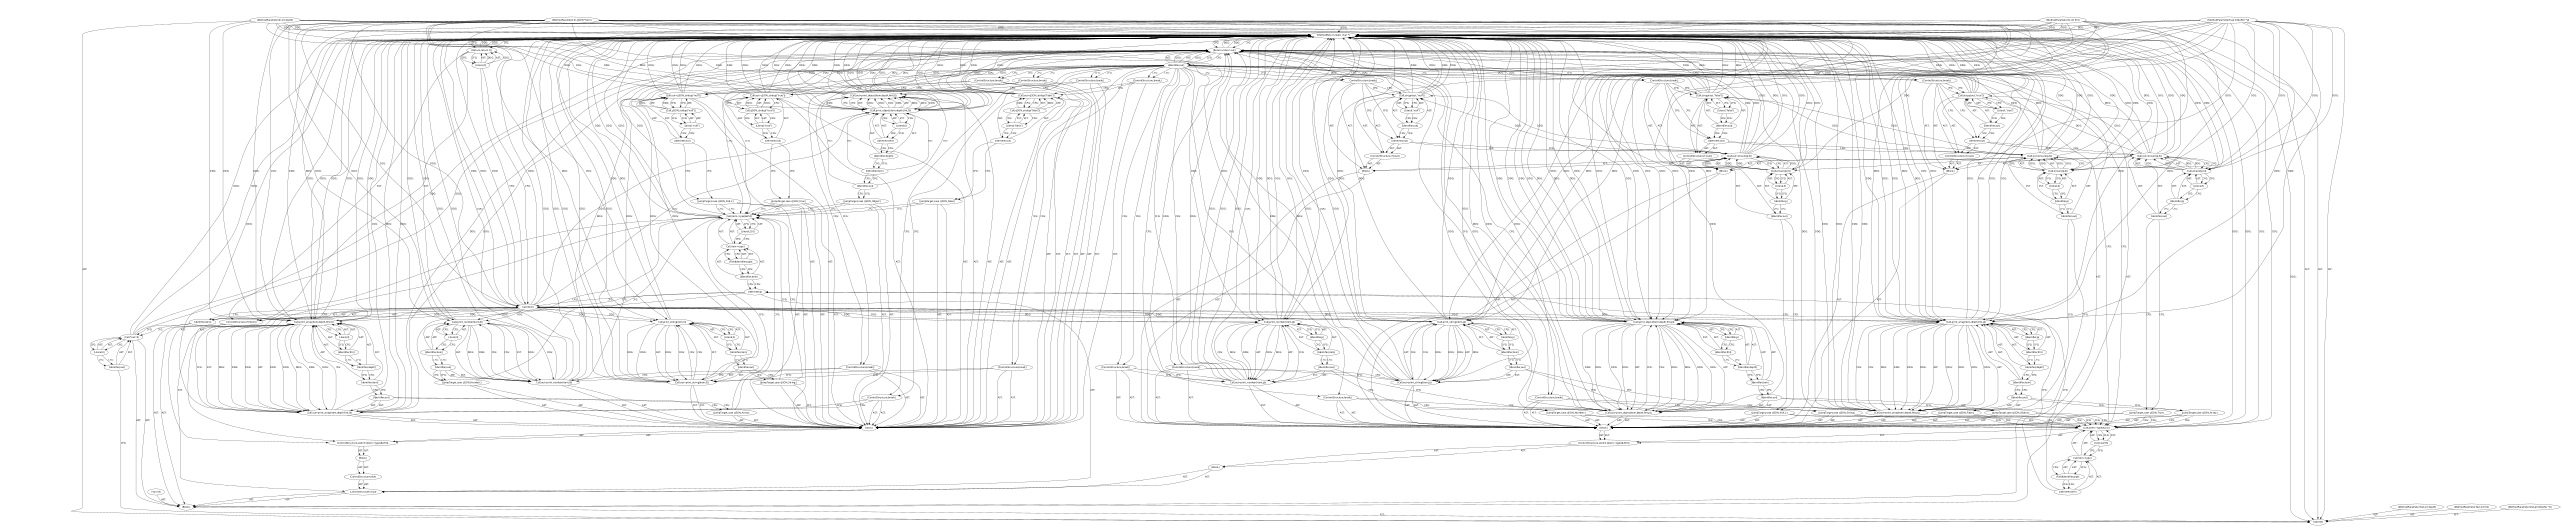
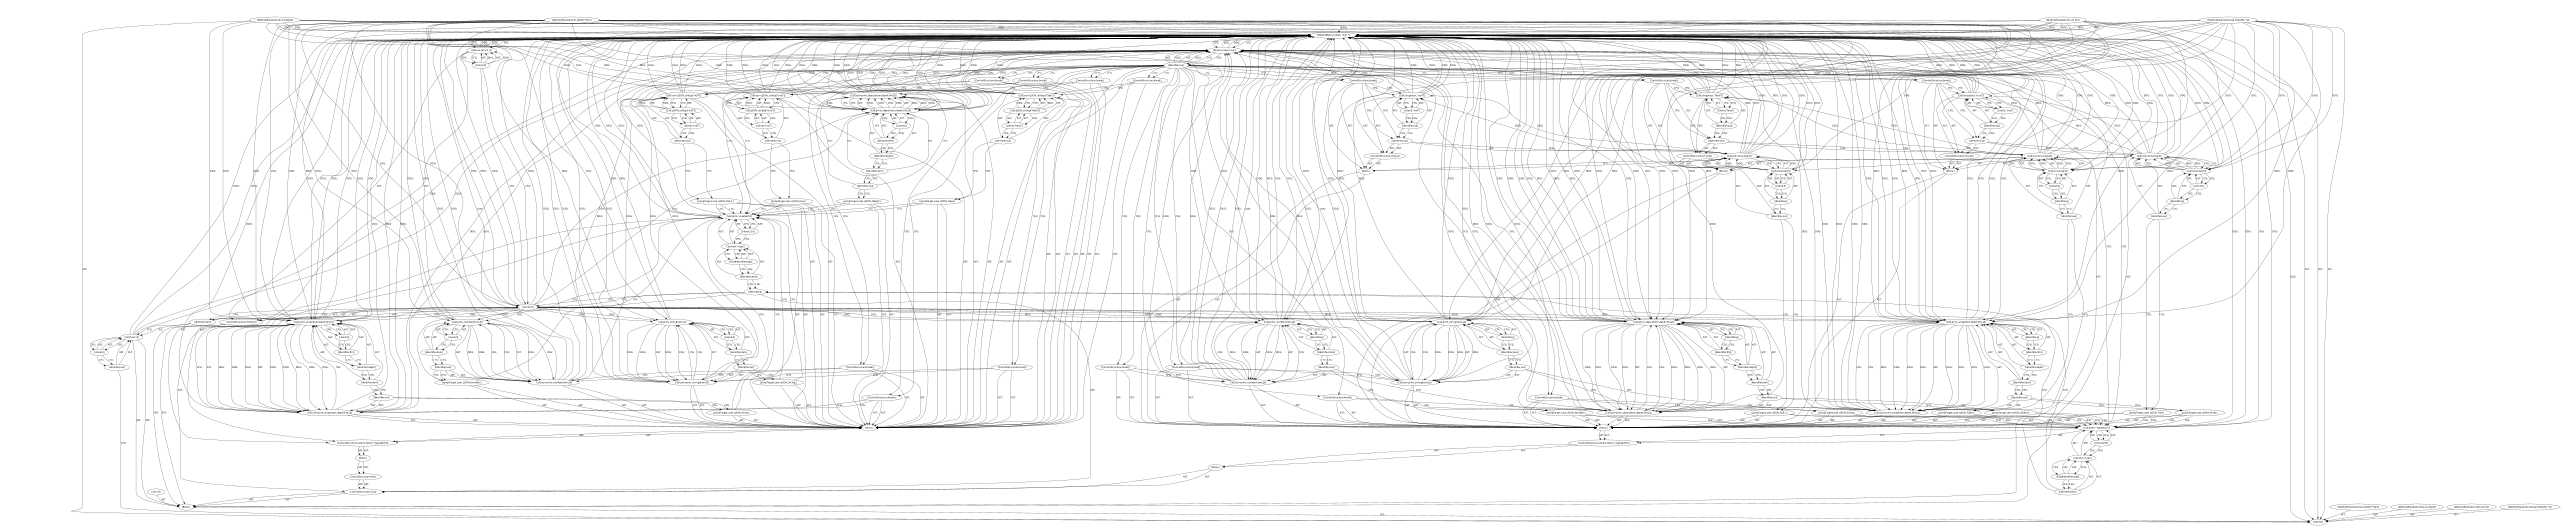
none -> (2358, 507)
